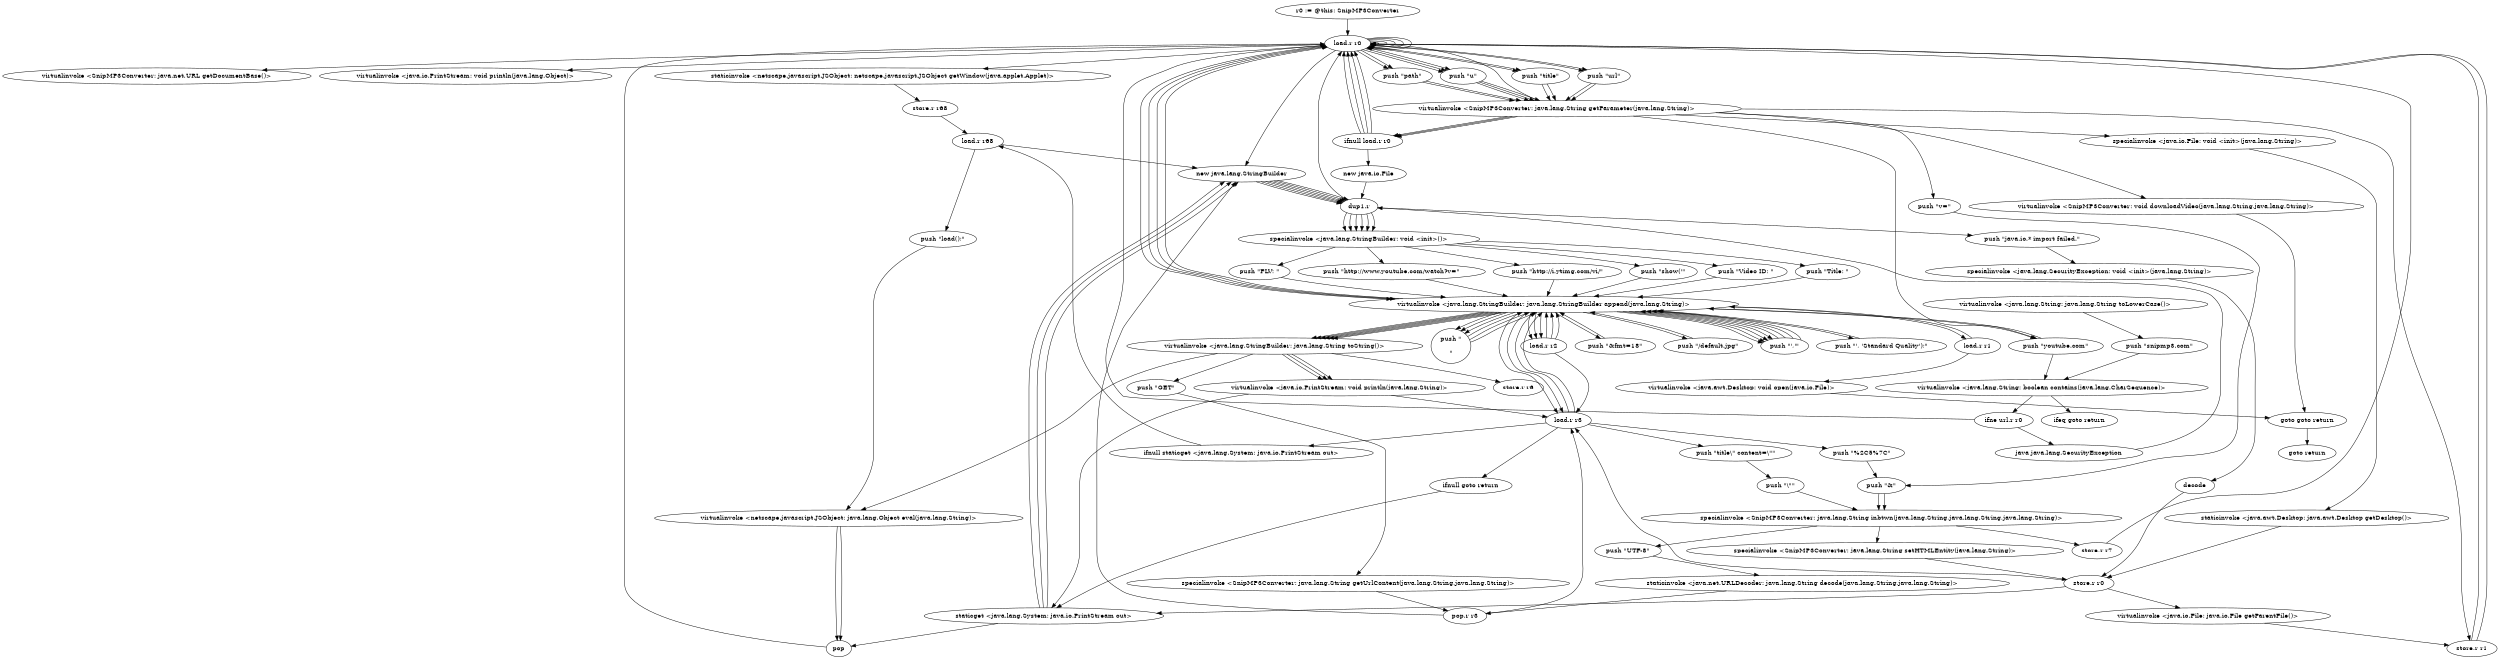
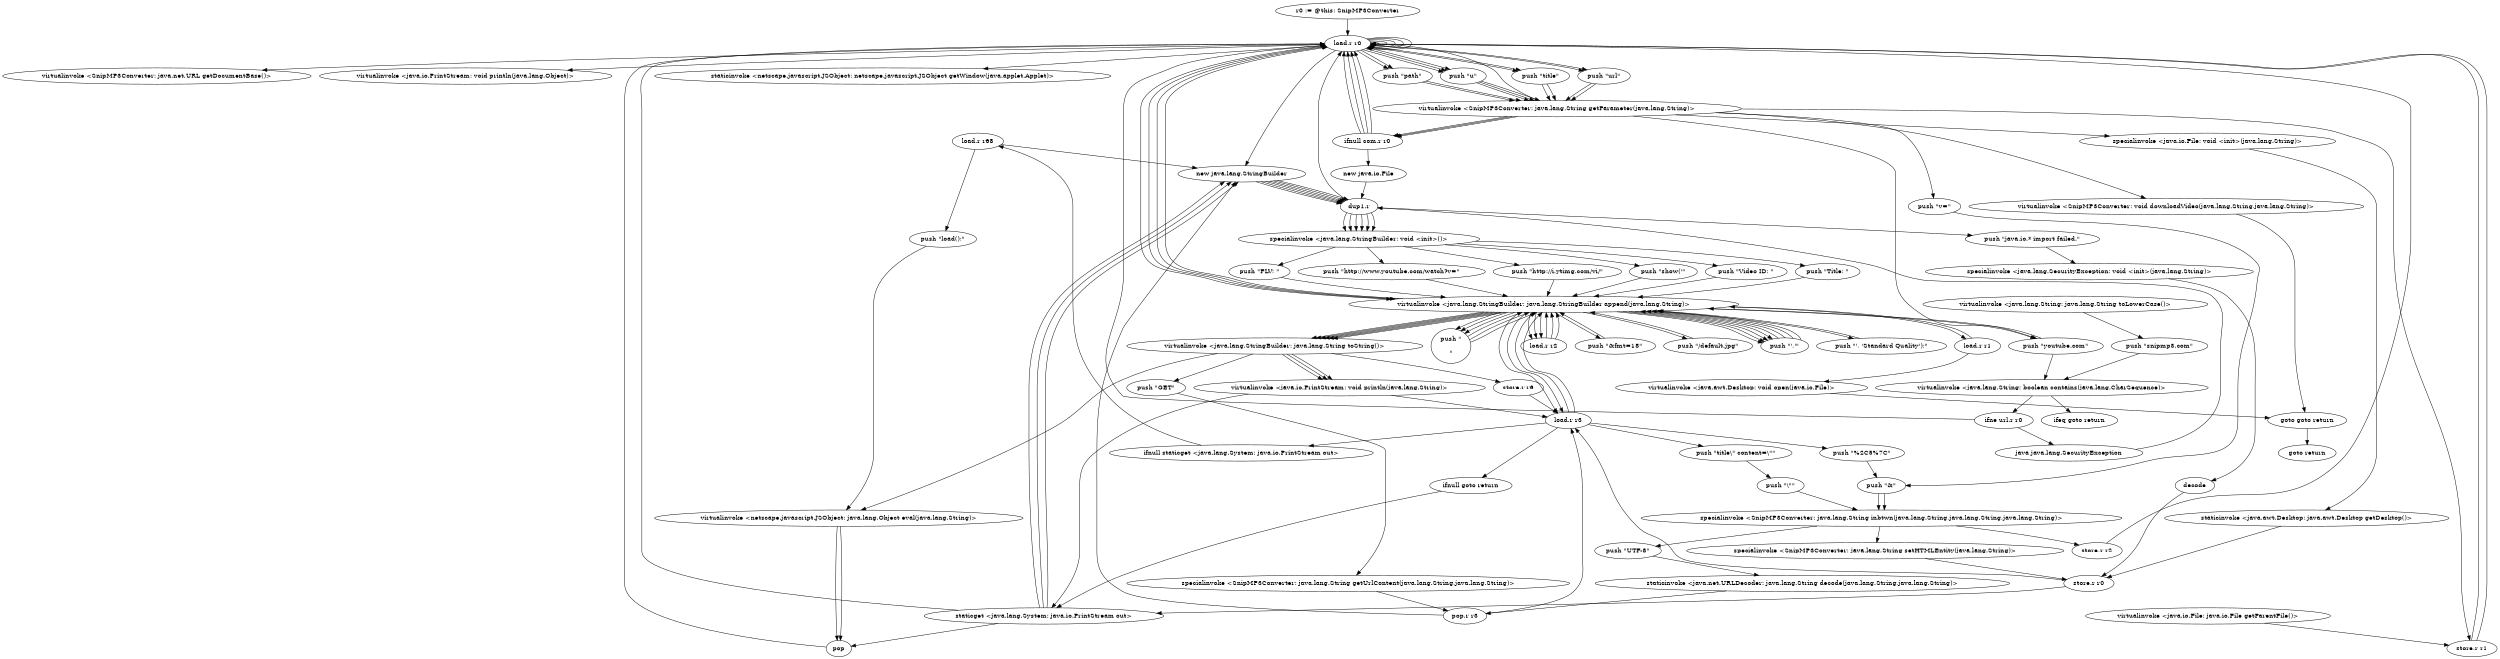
(930, 109) -> none
none -> (642, 136)
(1368, 141) -> (1368, 141)
(1584, 376) -> (1541, 403)
(2097, 551) -> (2097, 551)
(2142, 598) -> none
